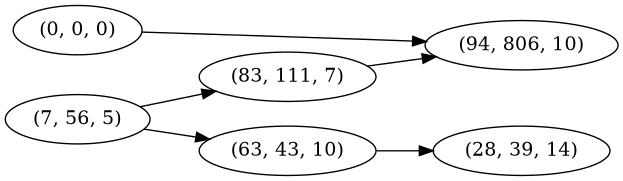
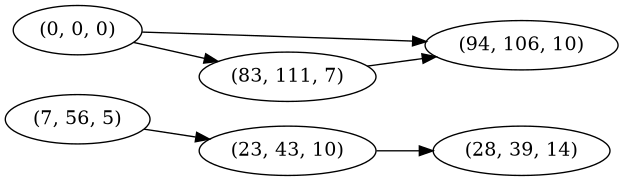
(522, 45) -> (522, 45)
(171, 100) -> (169, 50)
(288, 151) -> (288, 151)
